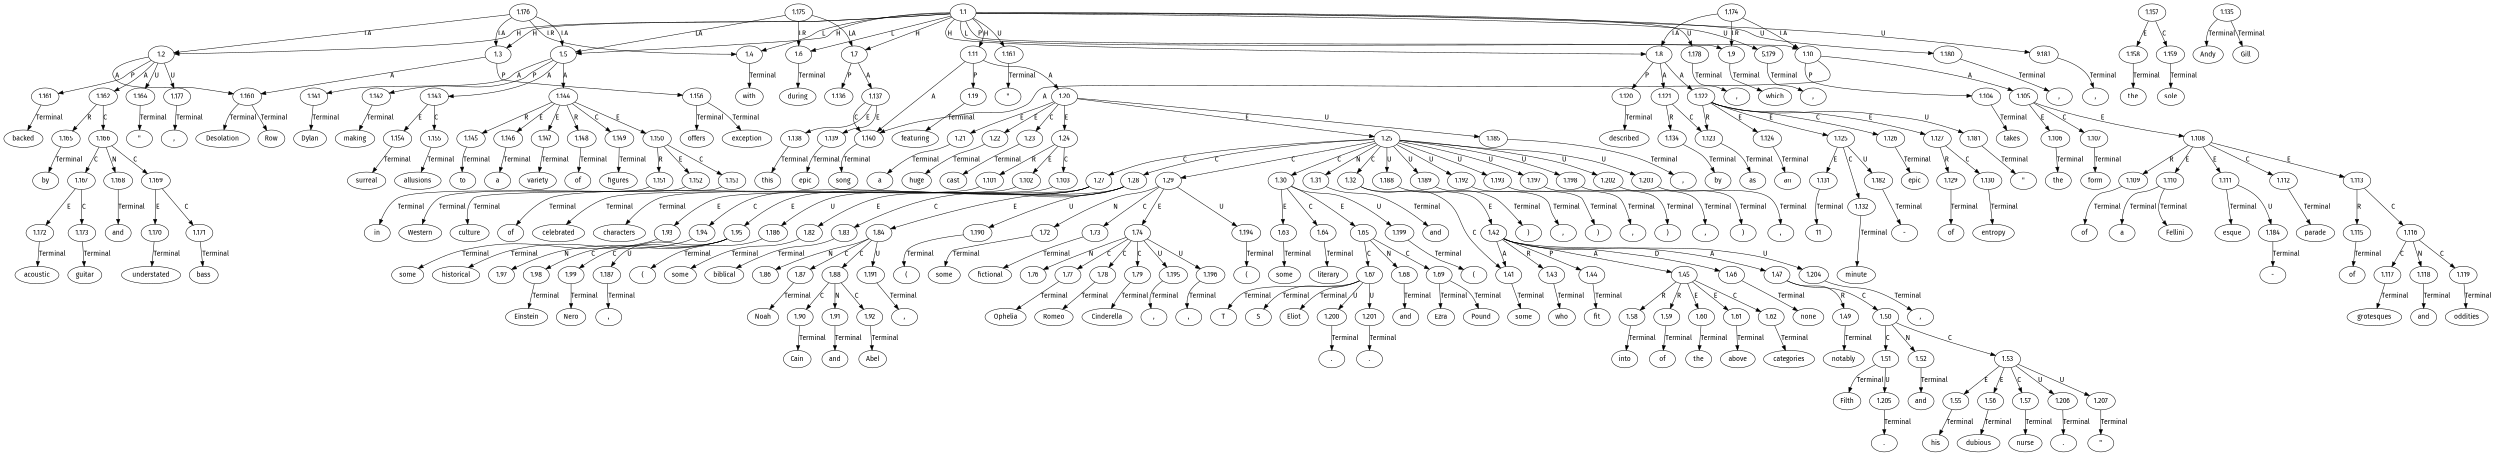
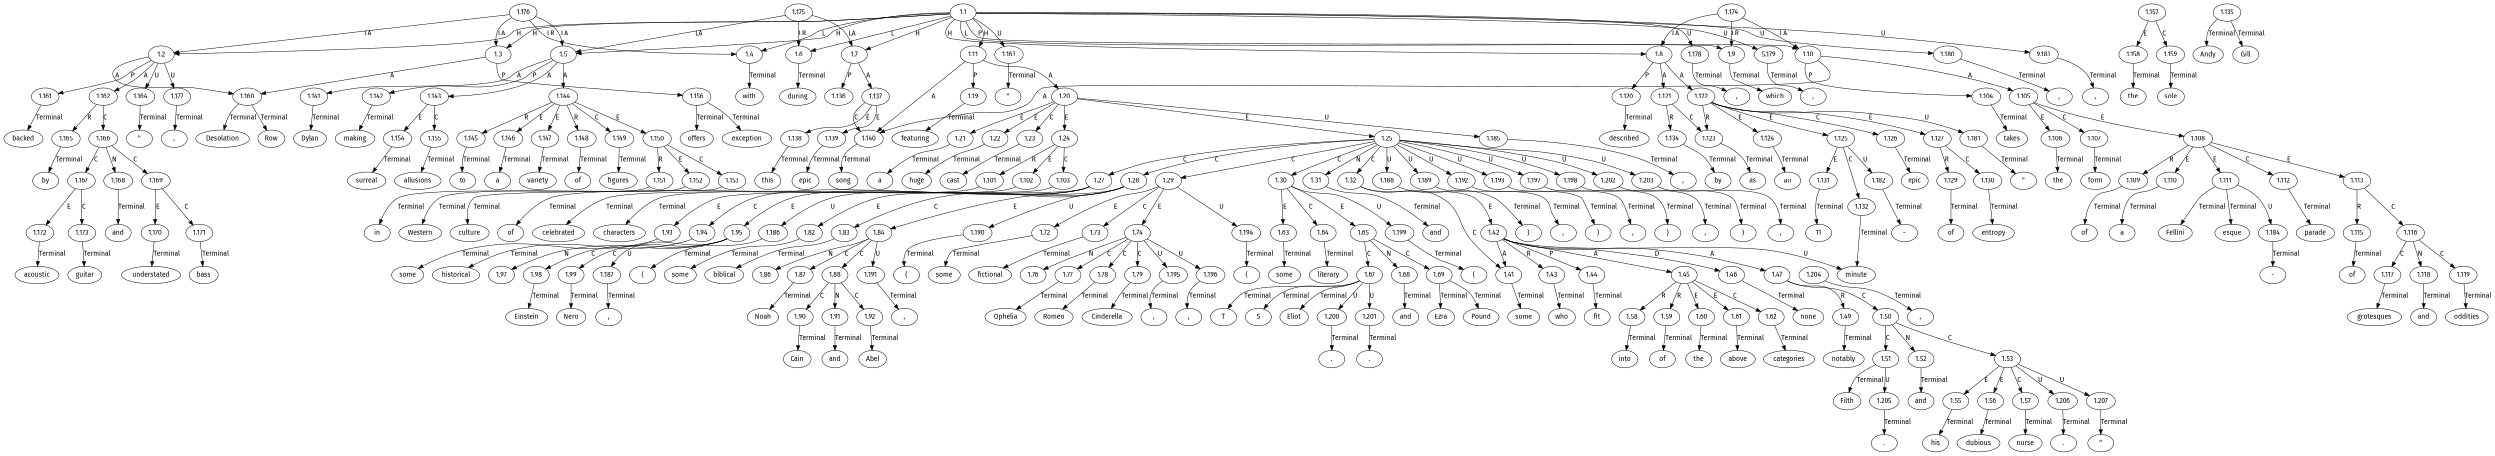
(2159, 205) -> (2197, 201)
(1116, 207) -> (1116, 207)
(1674, 248) -> (1671, 248)
